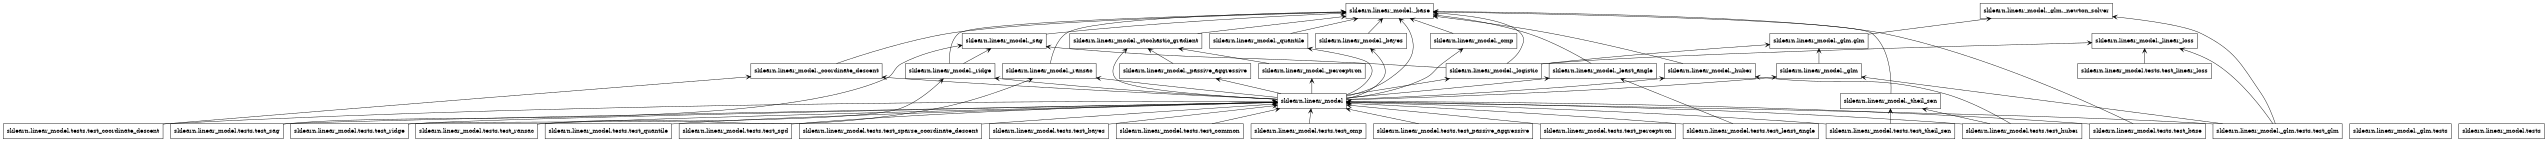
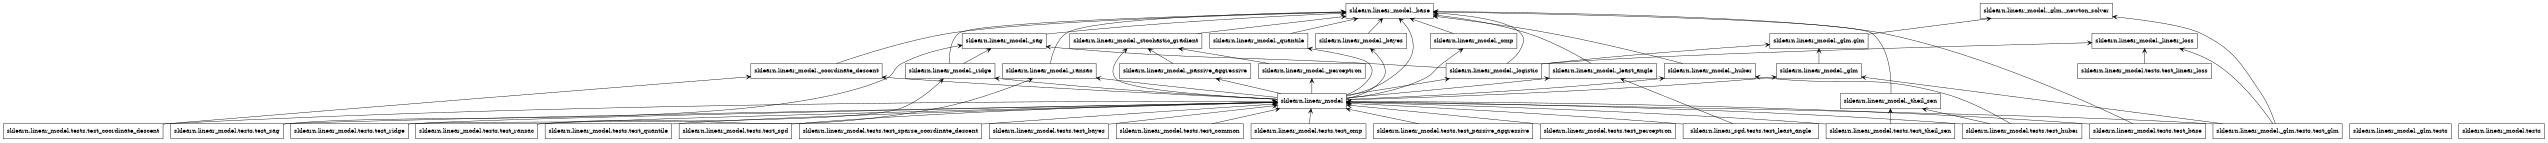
(1751, 131) -> (1751, 131)
